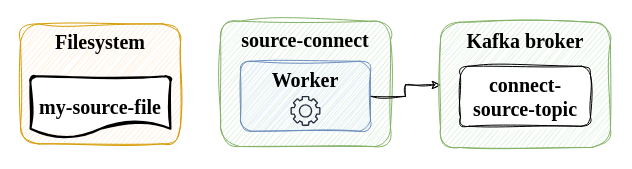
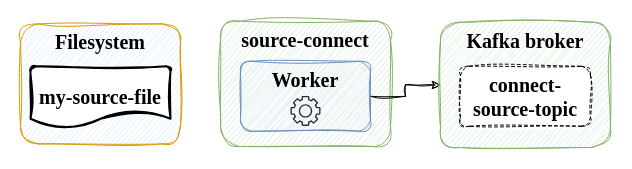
(101, 43) -> (101, 43)
(526, 96) -> (526, 96)
(101, 106) -> (101, 96)
